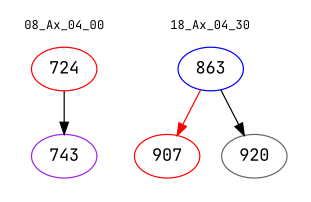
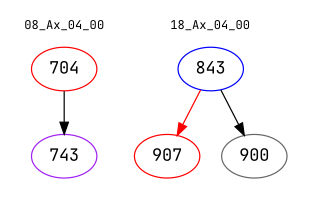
(211, 26) -> (211, 26)
(64, 69) -> (64, 69)
(211, 69) -> (211, 69)
(254, 156) -> (254, 156)
